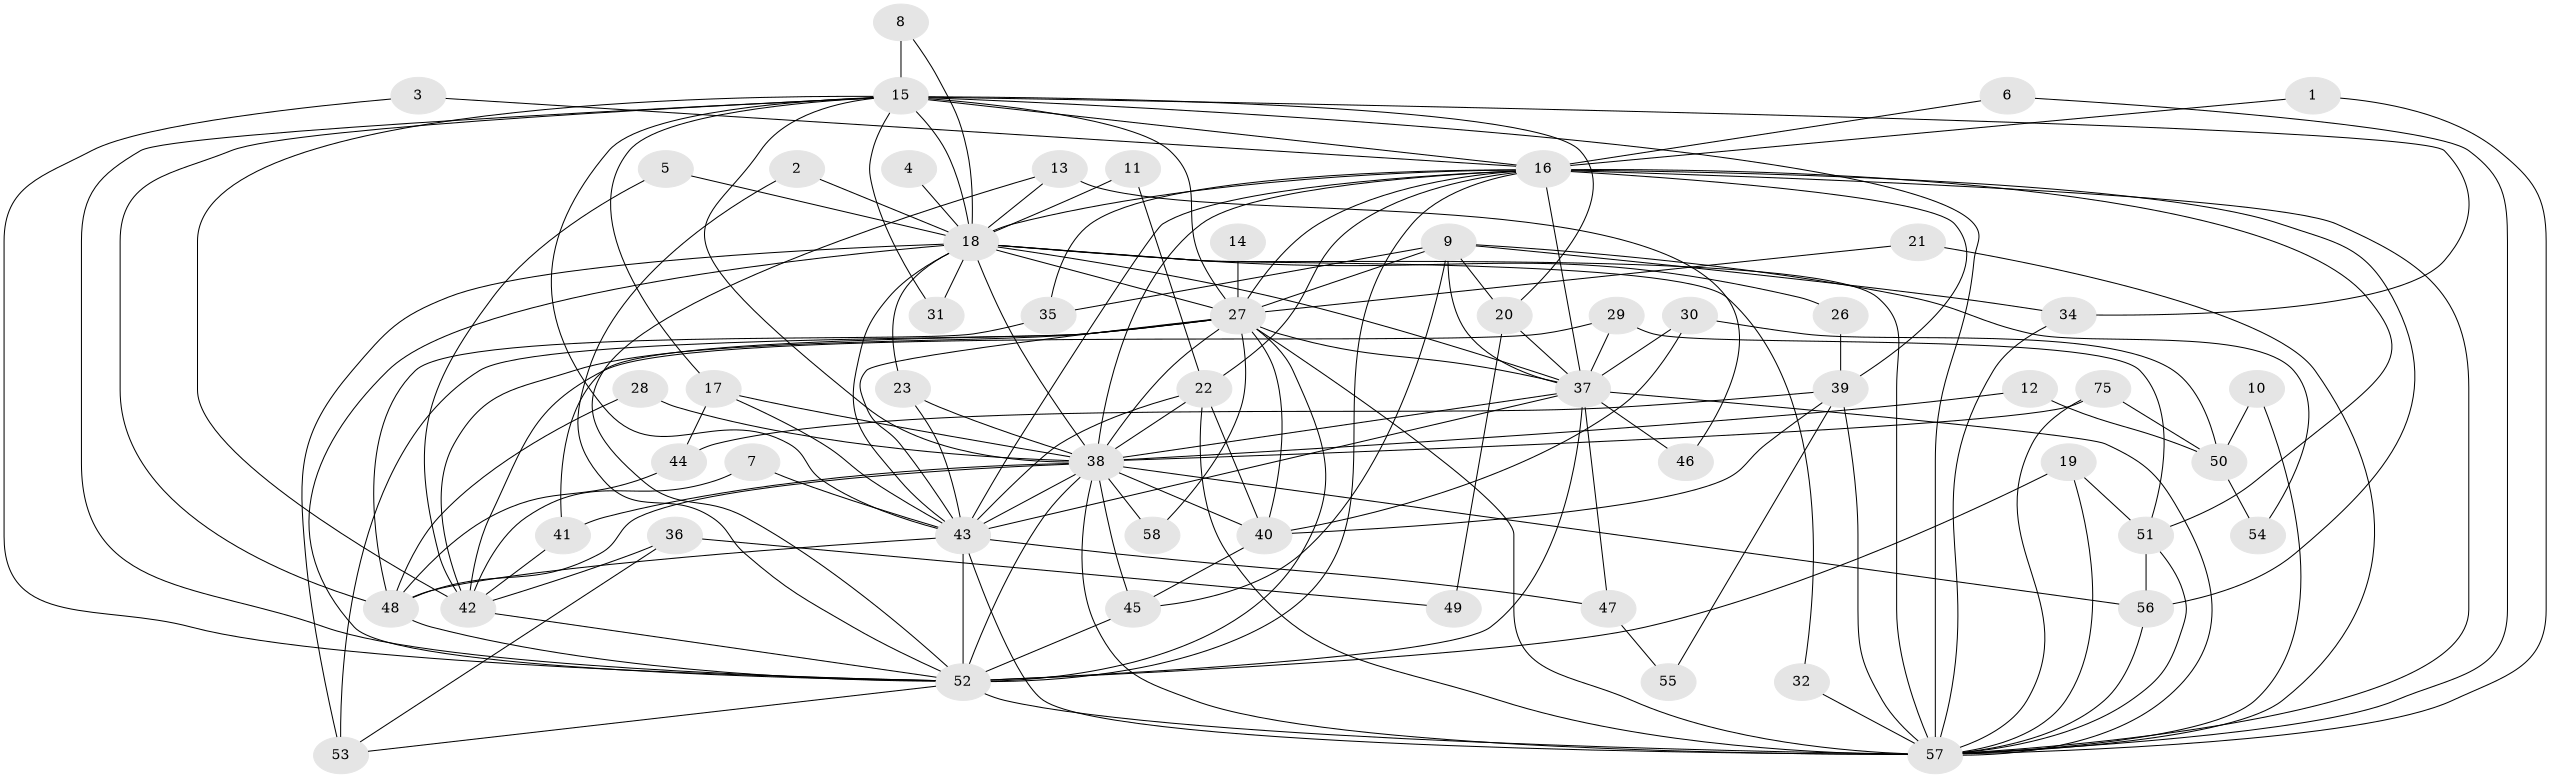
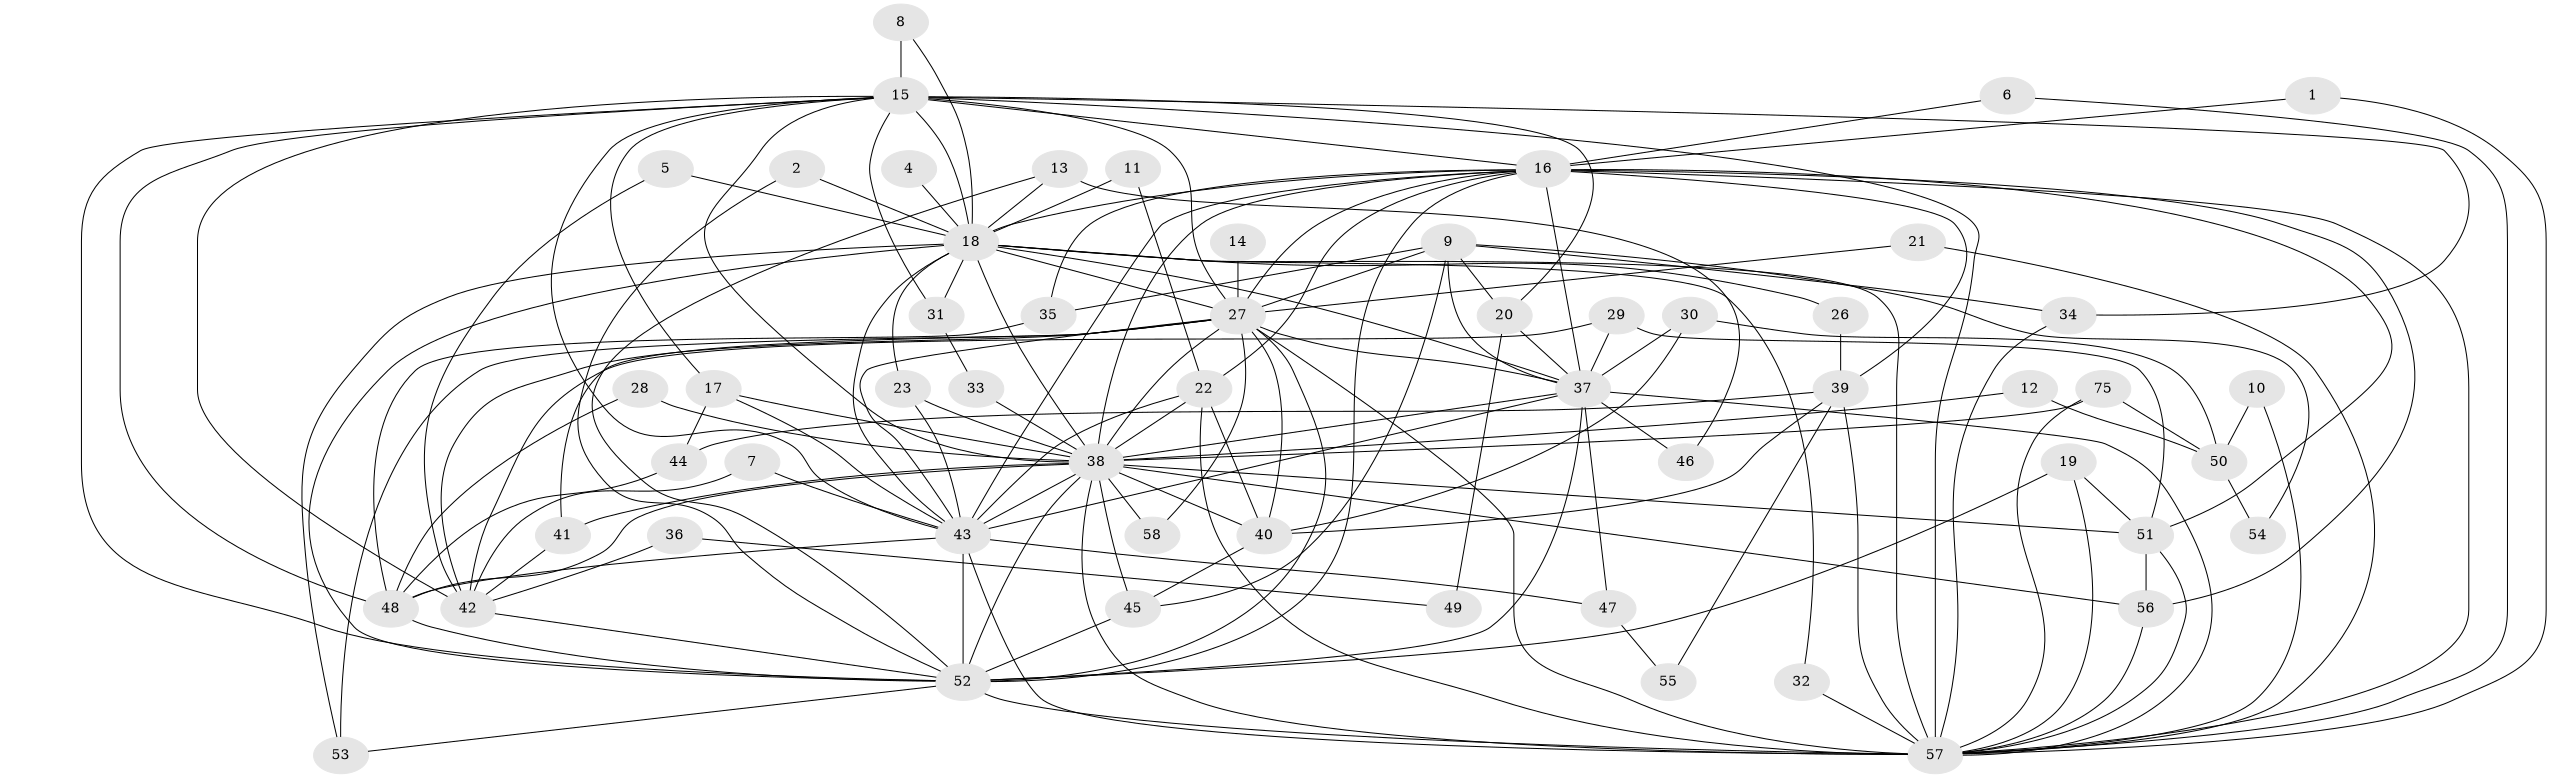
(418, 96) -> none
none -> (976, 389)
none -> (1671, 502)
(501, 650) -> none
